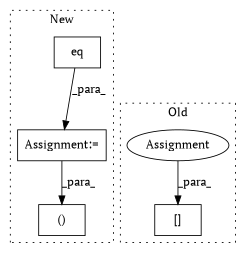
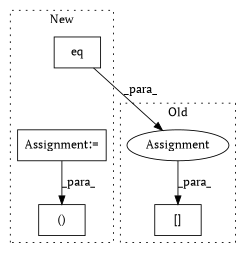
(70, 94) -> (125, 96)
